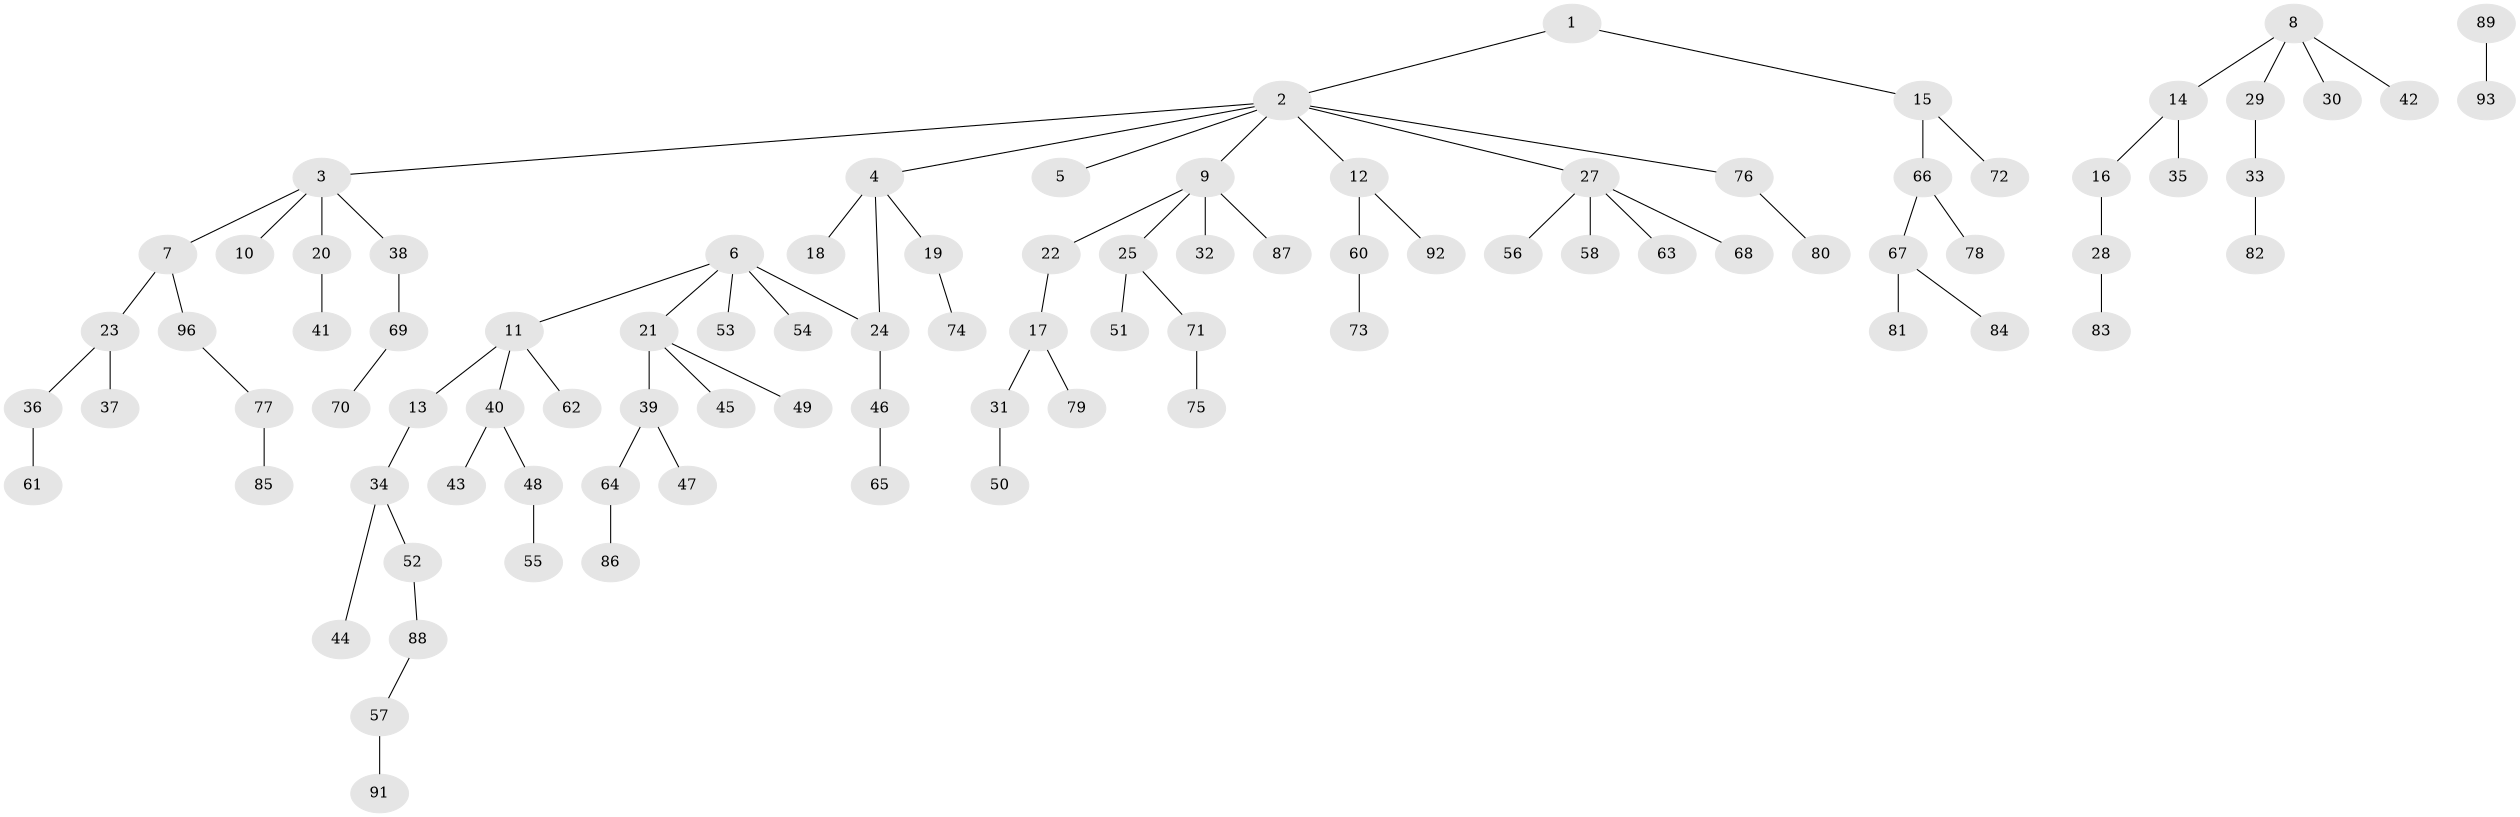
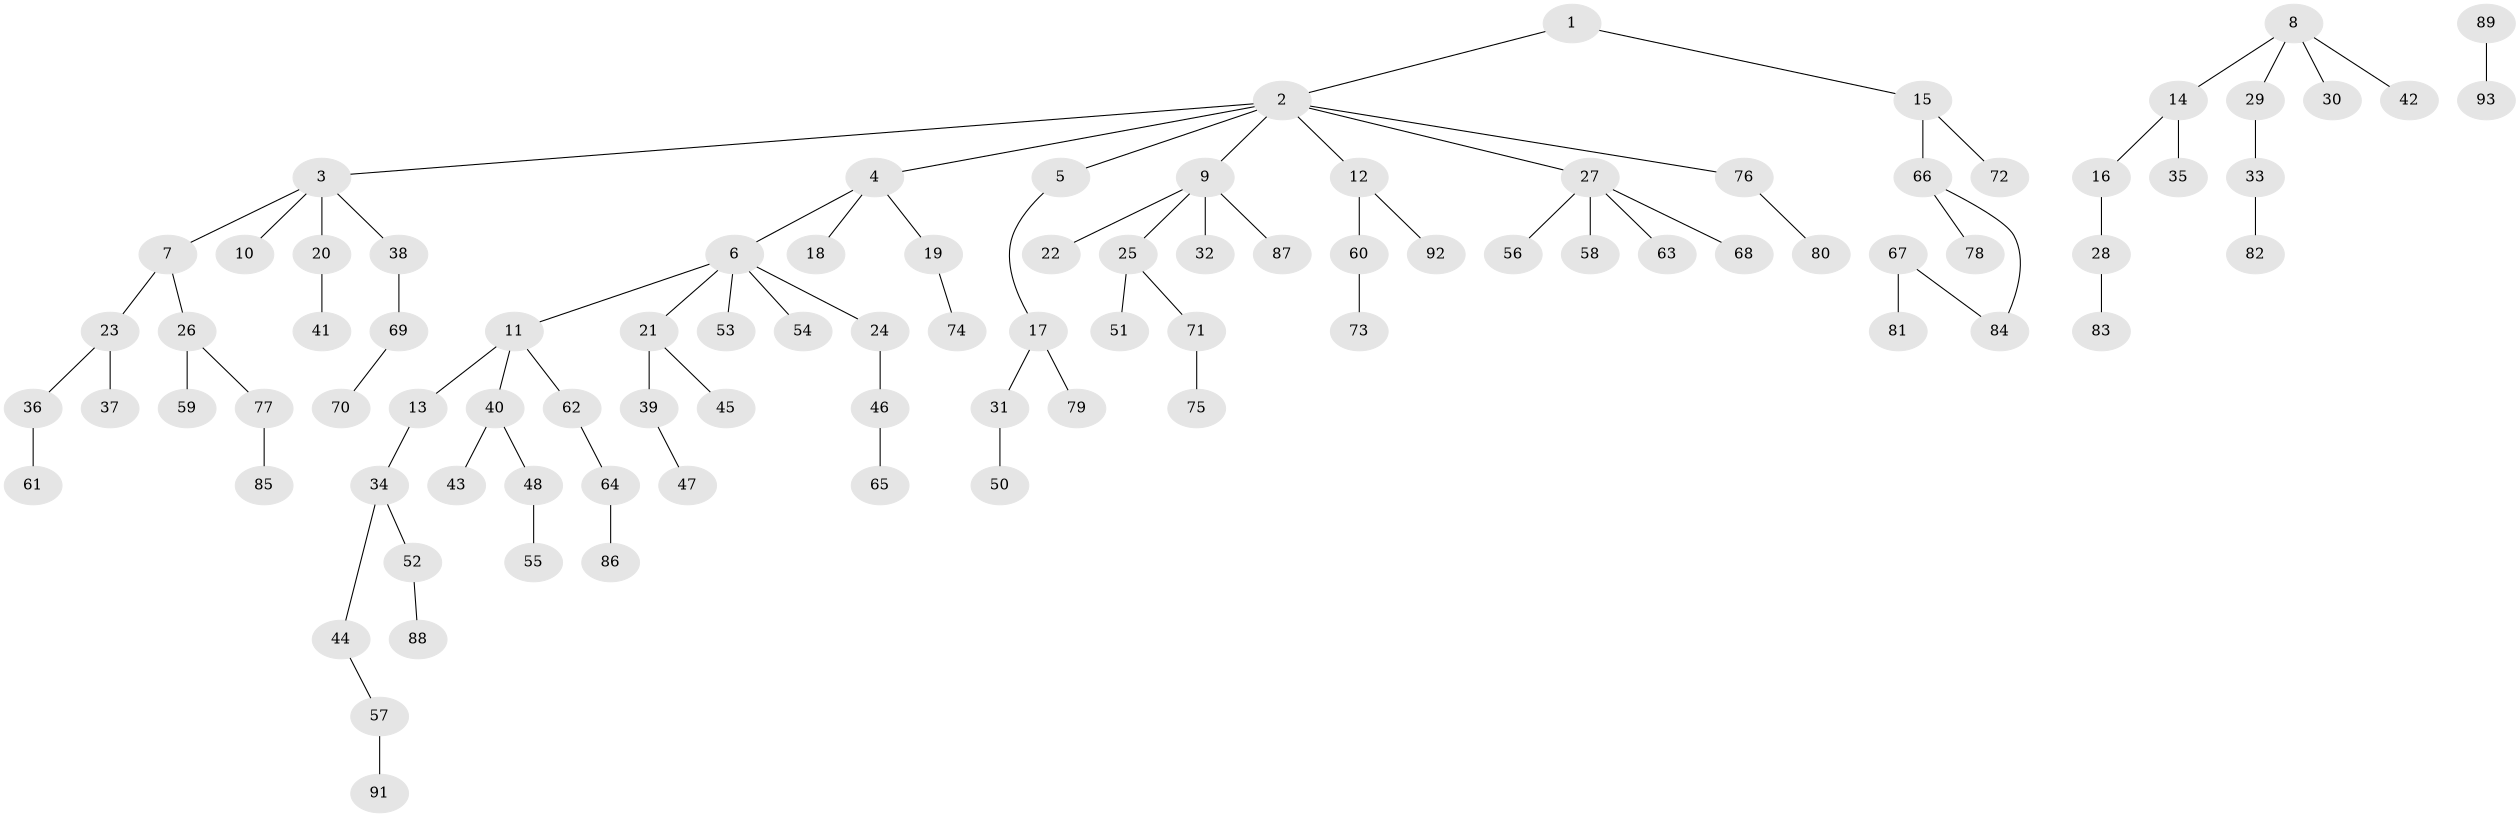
(1911, 216) -> (2013, 235)
(877, 254) -> (805, 216)
(1045, 293) -> (1010, 249)
(187, 332) -> (187, 332)
none -> (187, 409)
(803, 409) -> none
(630, 447) -> (591, 447)
(399, 678) -> (360, 678)
